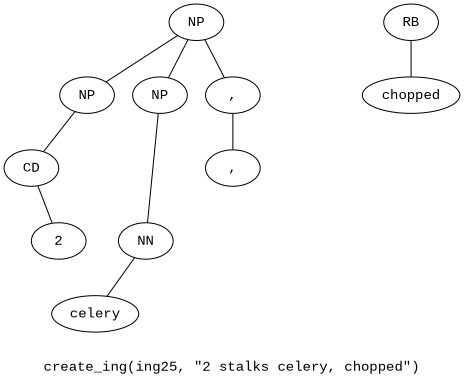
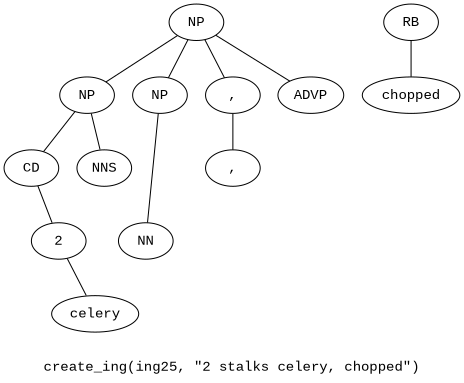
none -> (311, 95)
none -> (104, 168)
(121, 277) -> (77, 277)
